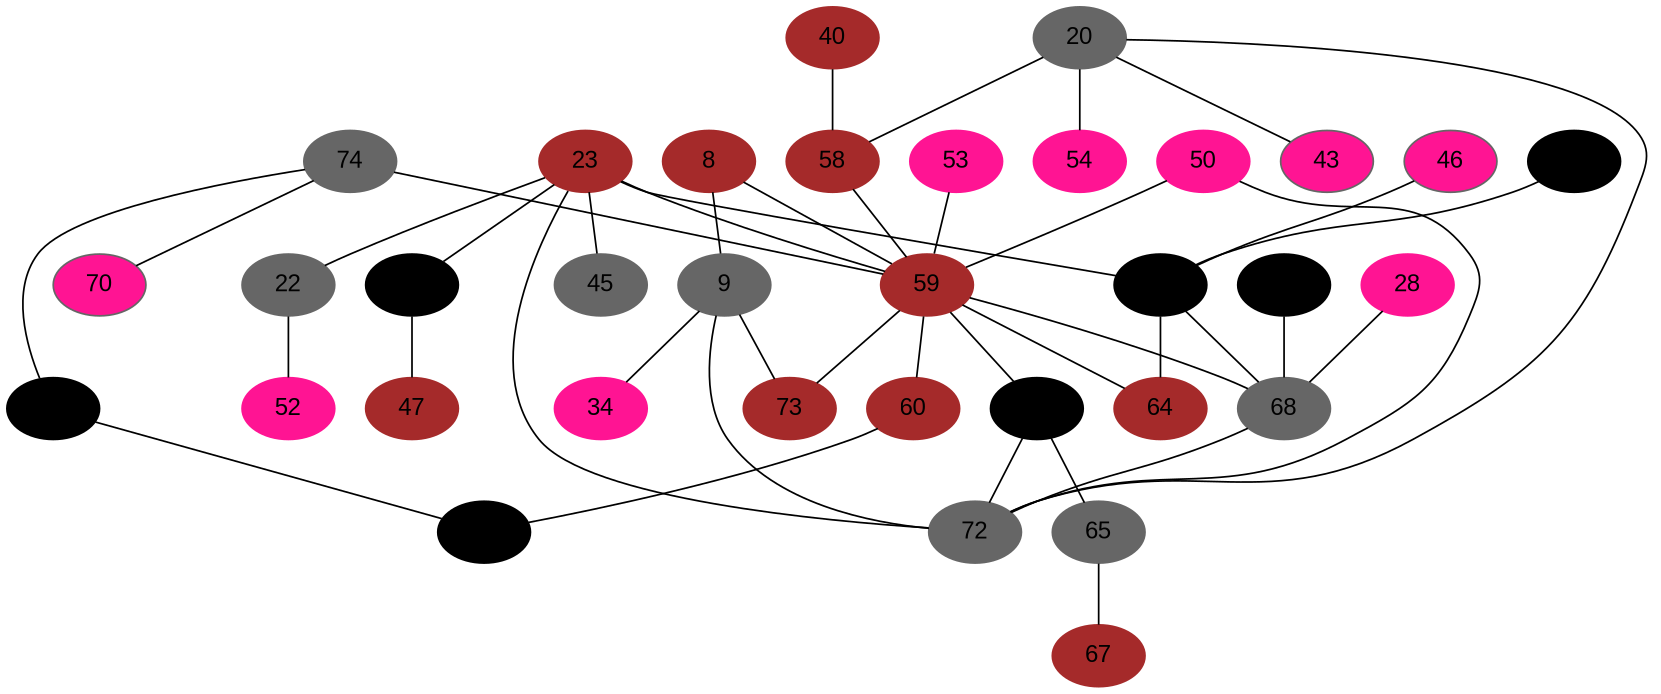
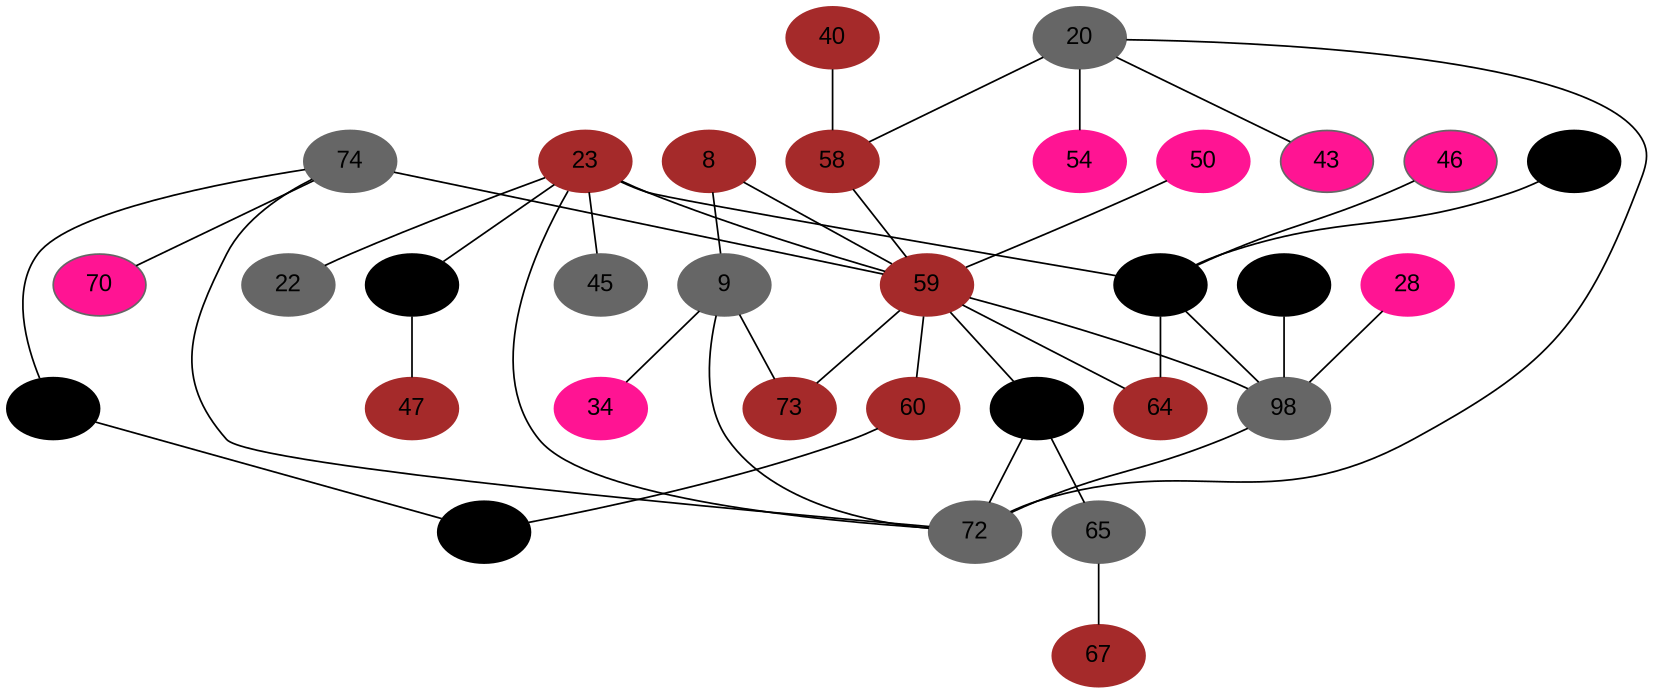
(956, 161) -> none
(1410, 401) -> (419, 475)
(288, 409) -> none
(1284, 409) -> (1284, 409)
